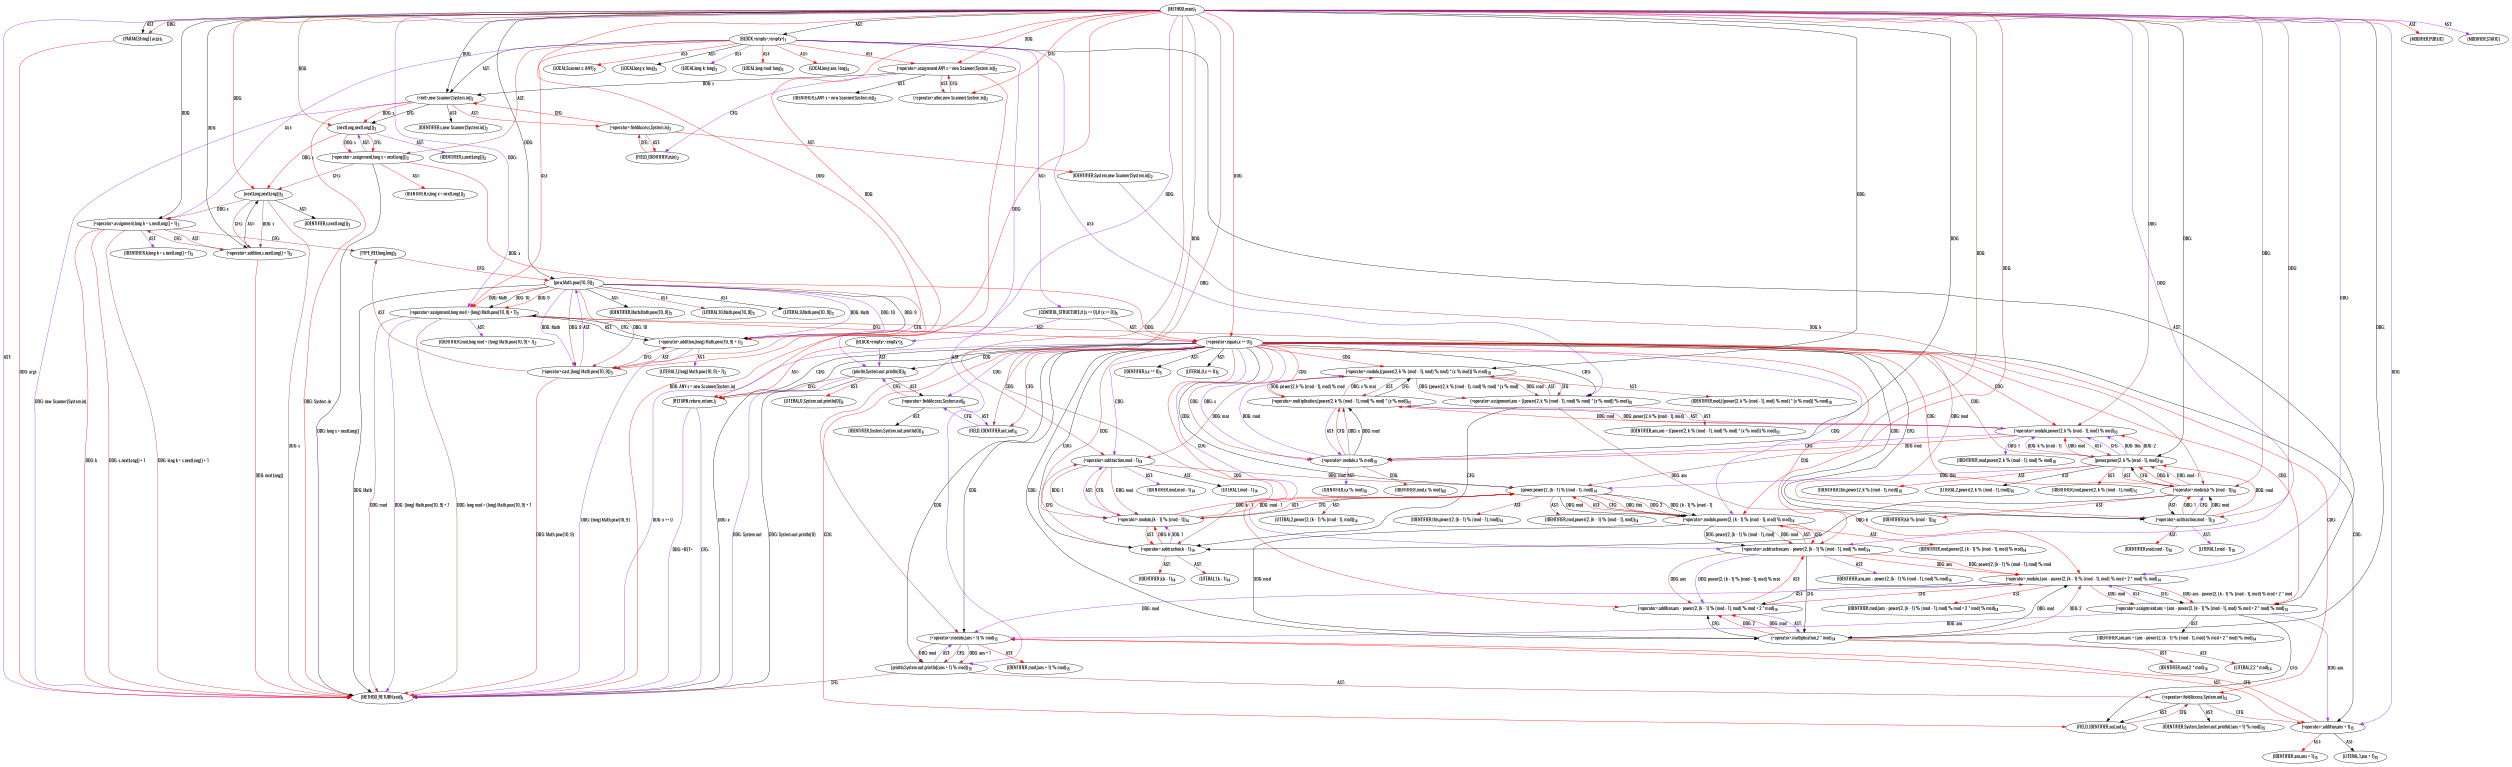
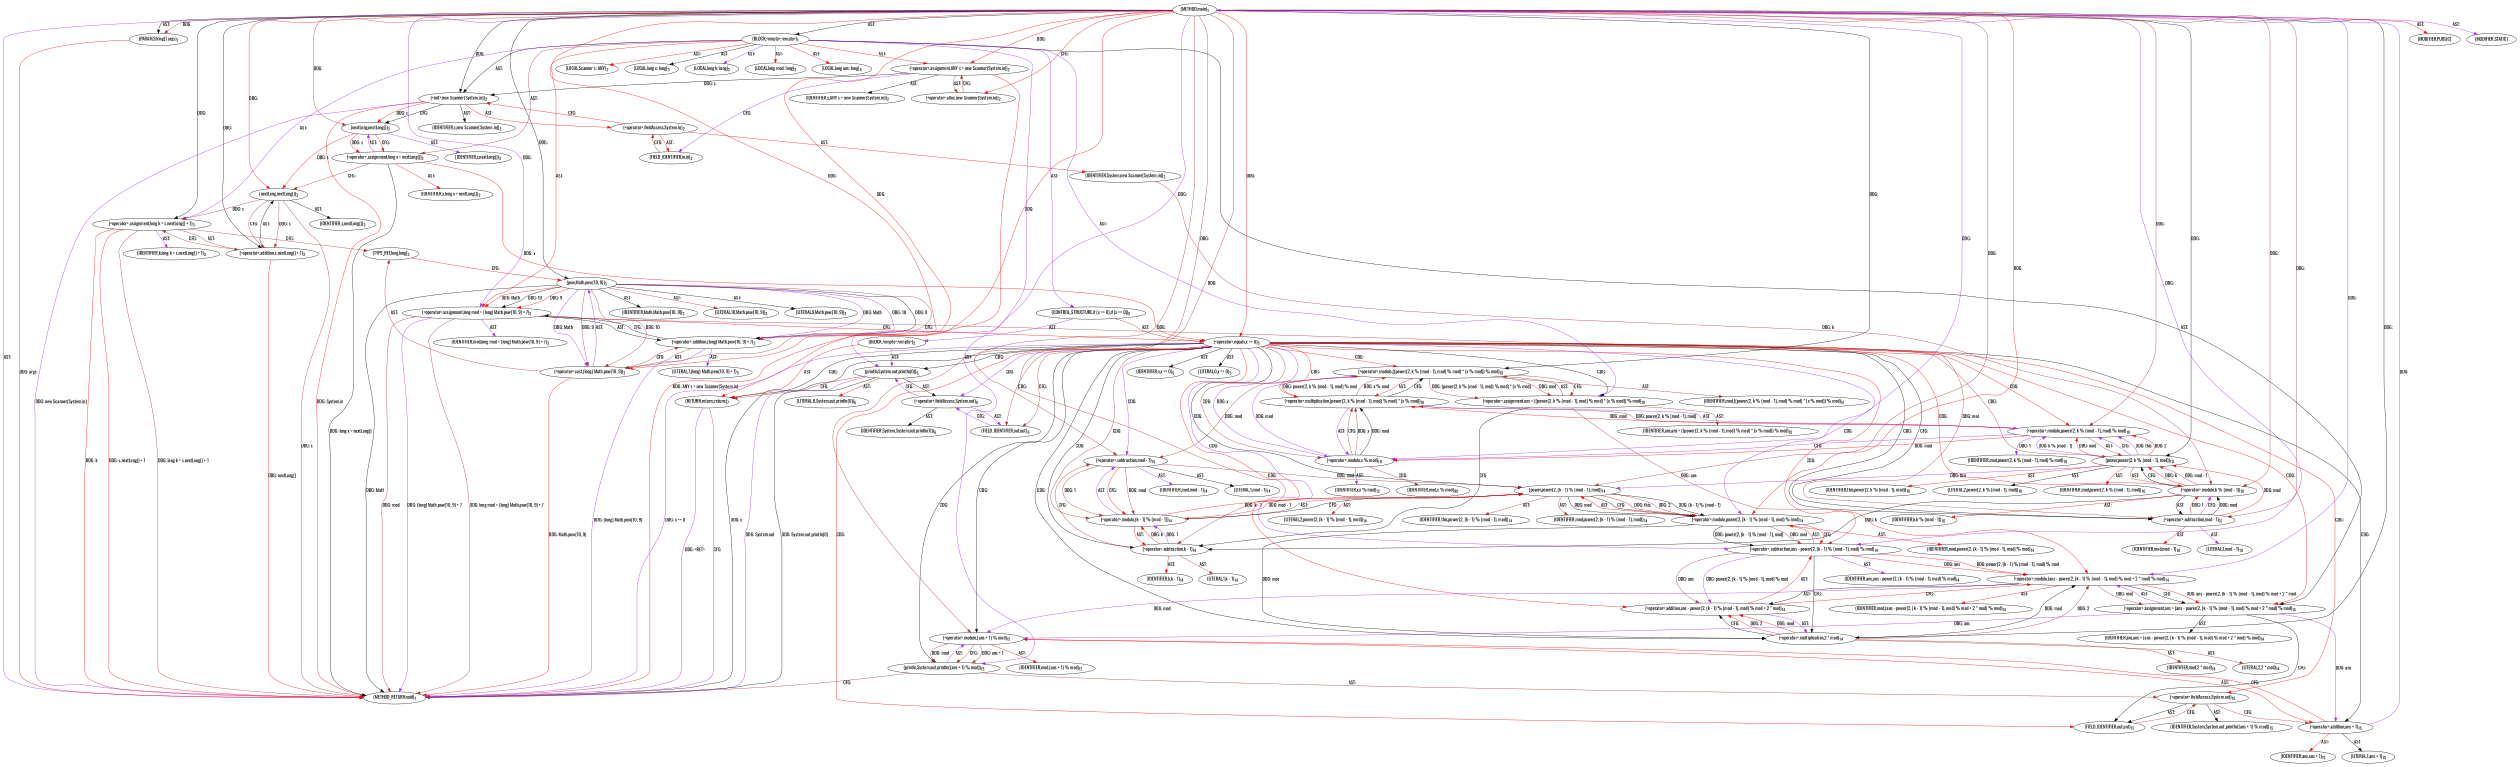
(2388, 29) -> (2356, 23)
(1951, 107) -> (1962, 111)
(1365, 490) -> (1378, 490)
